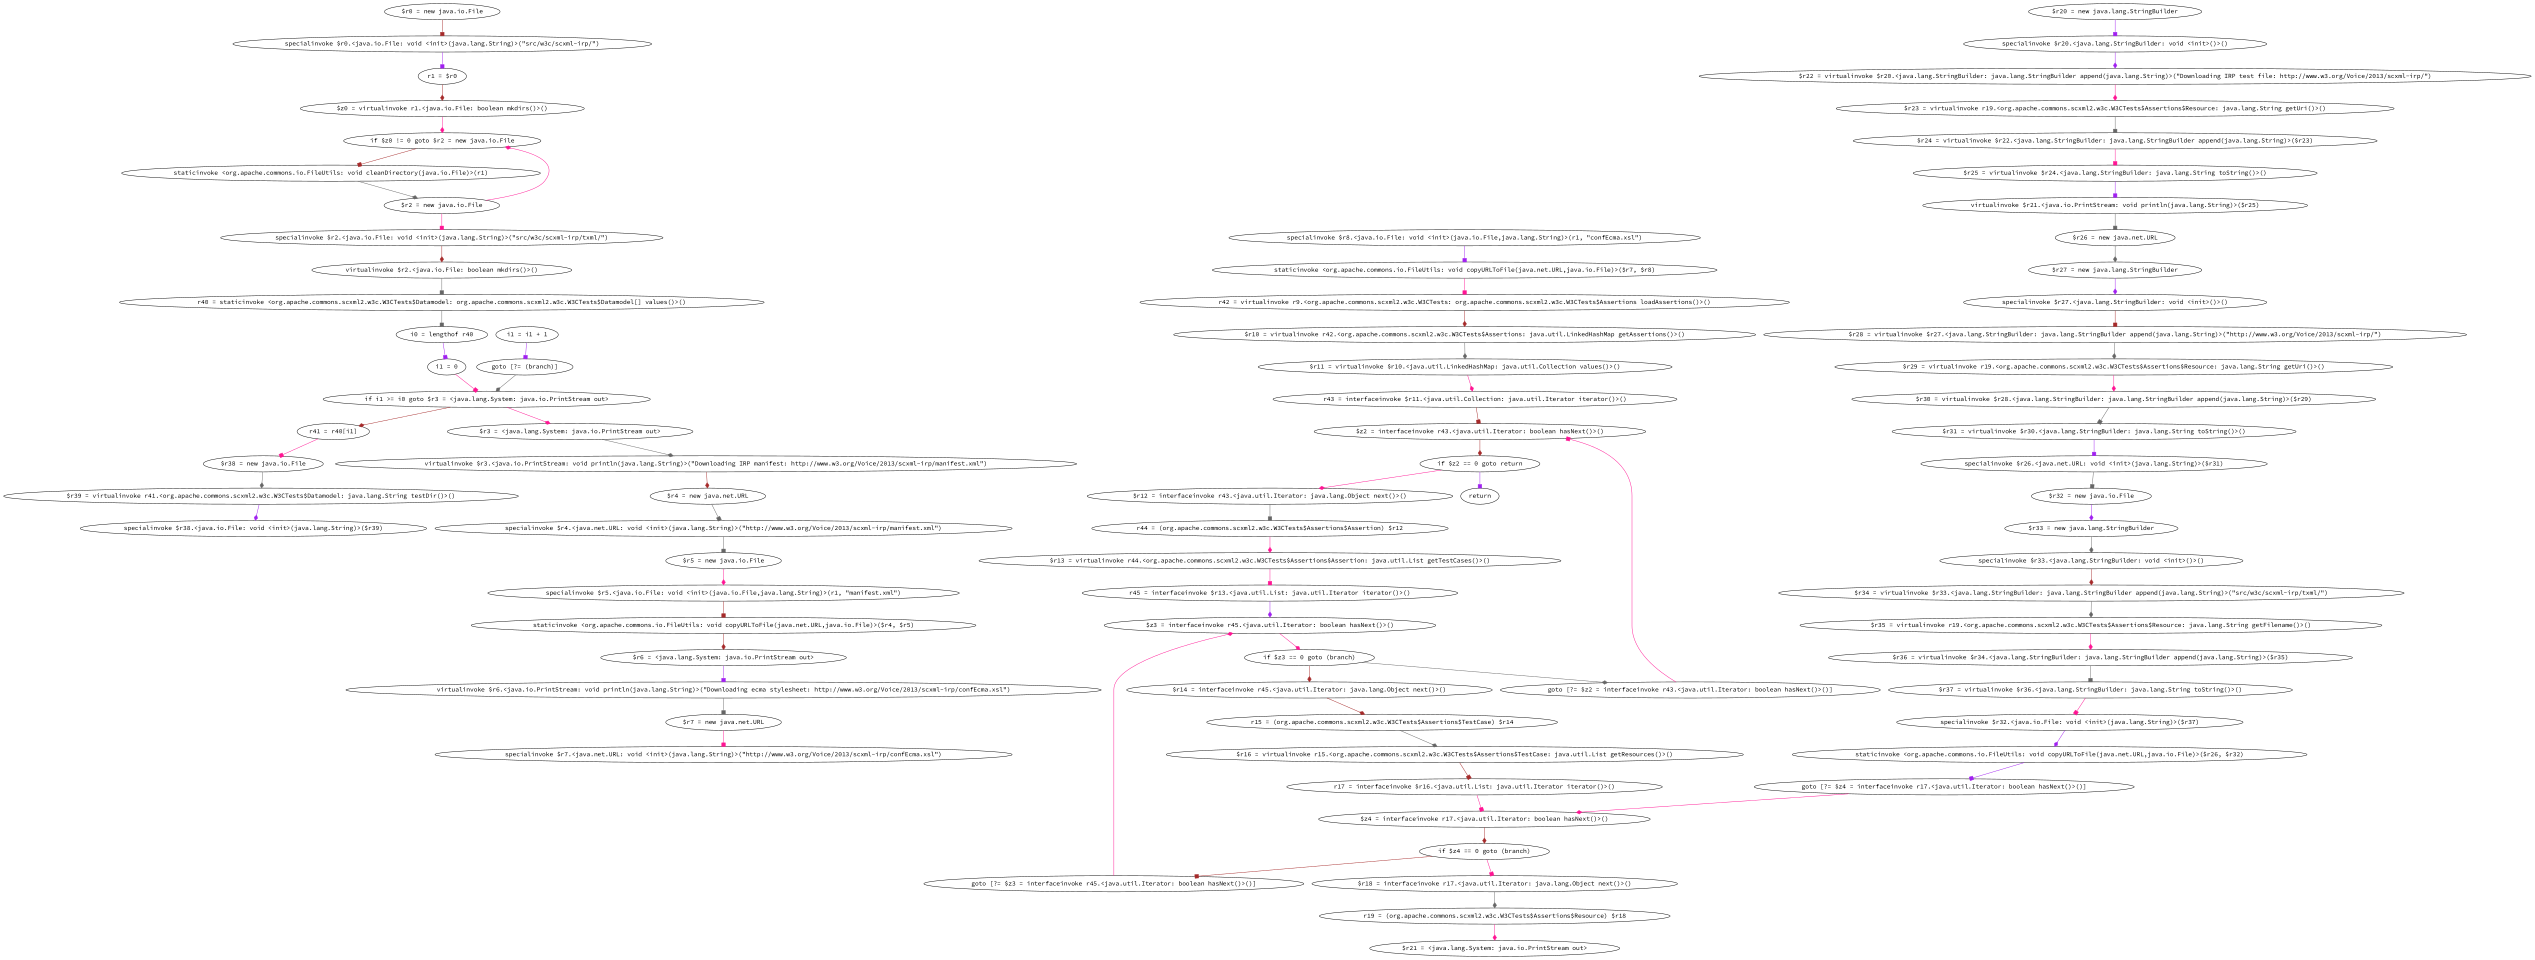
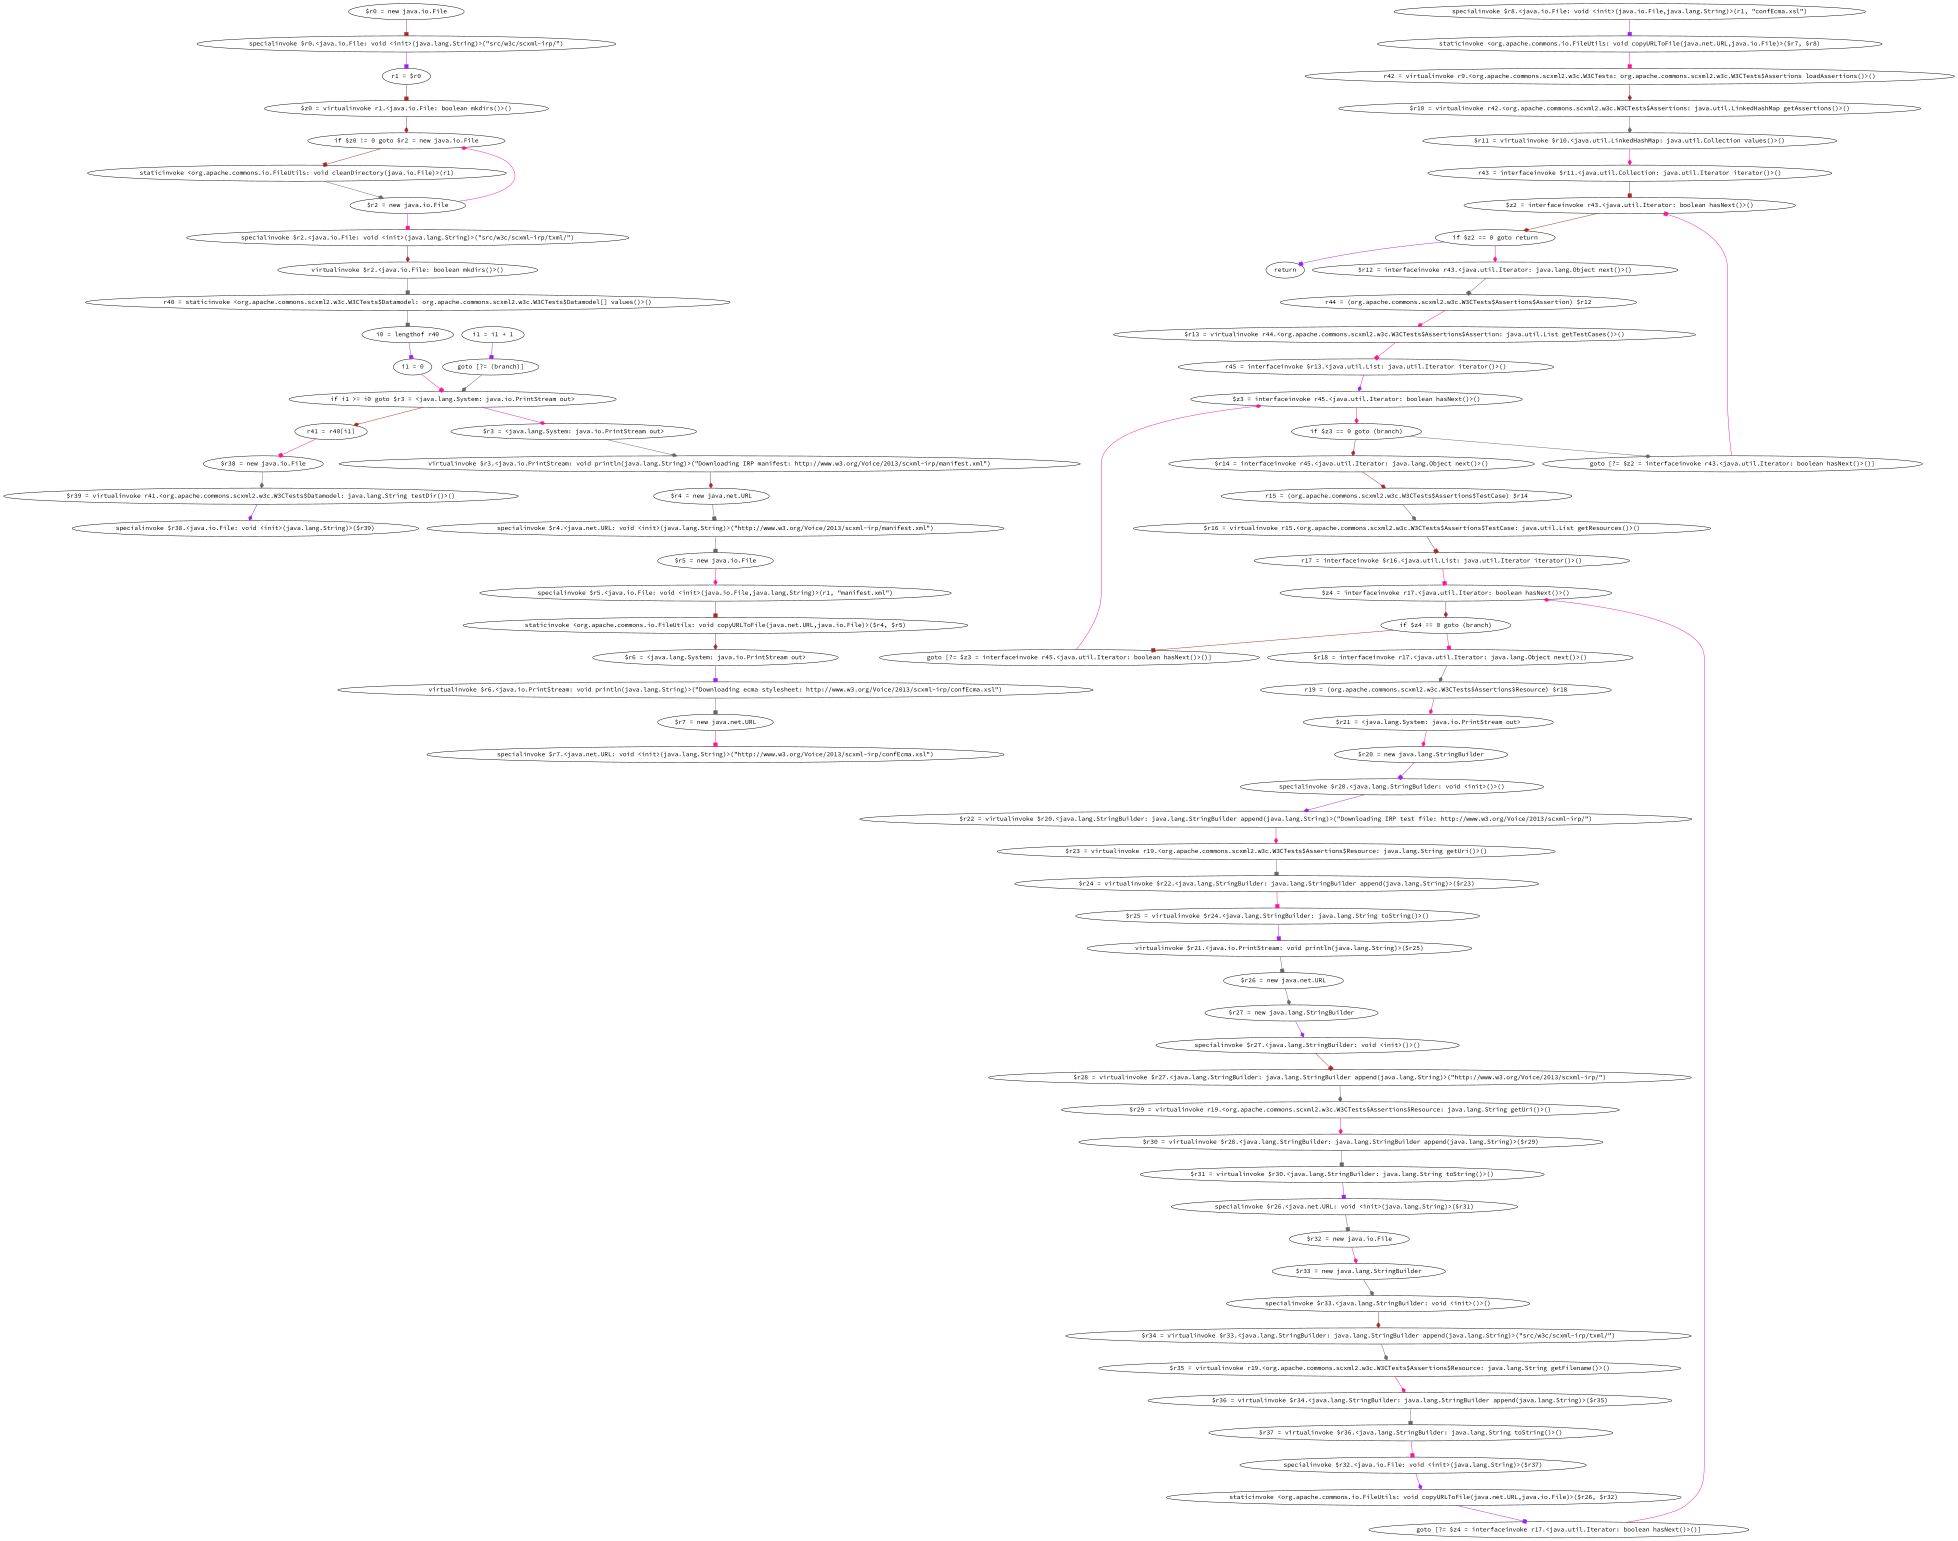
(442, 90) -> (406, 90)
(442, 122) -> (406, 122)
(2091, 510) -> (1353, 1253)
none -> (1425, 736)
